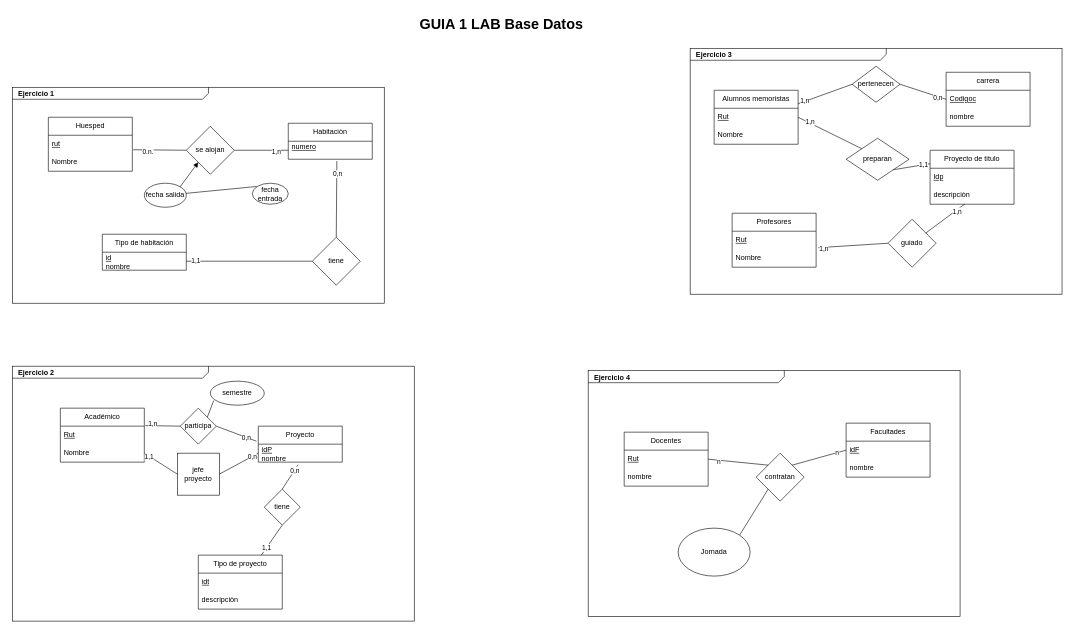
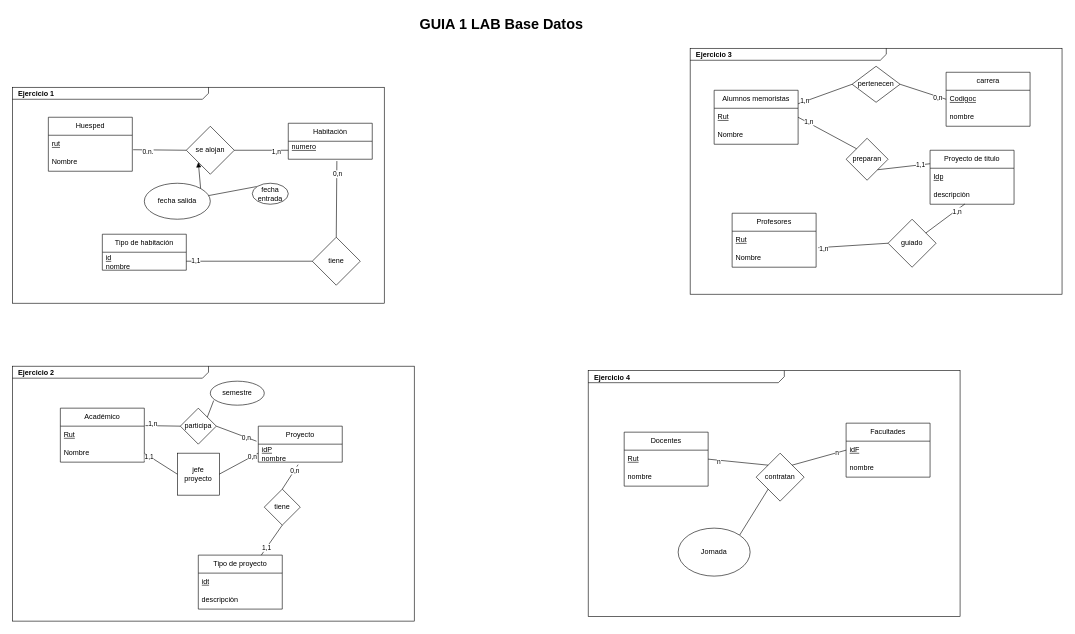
(878, 159) -> (867, 159)
(165, 195) -> (177, 201)
